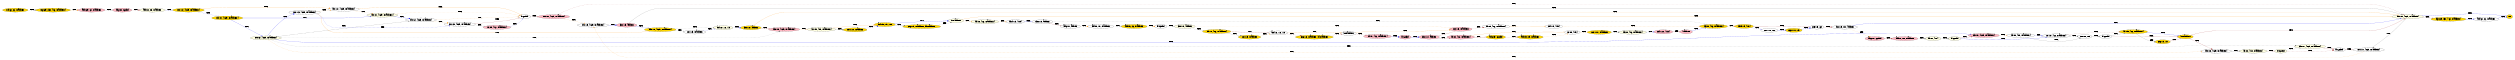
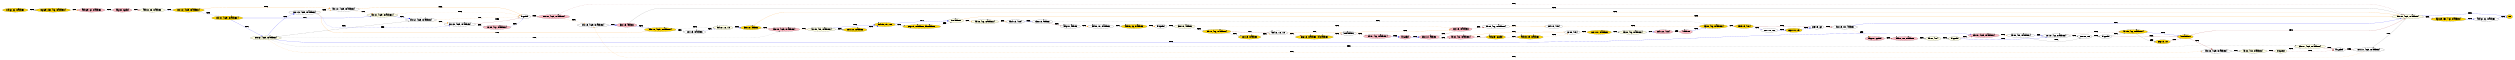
(853, 26) -> (853, 26)
